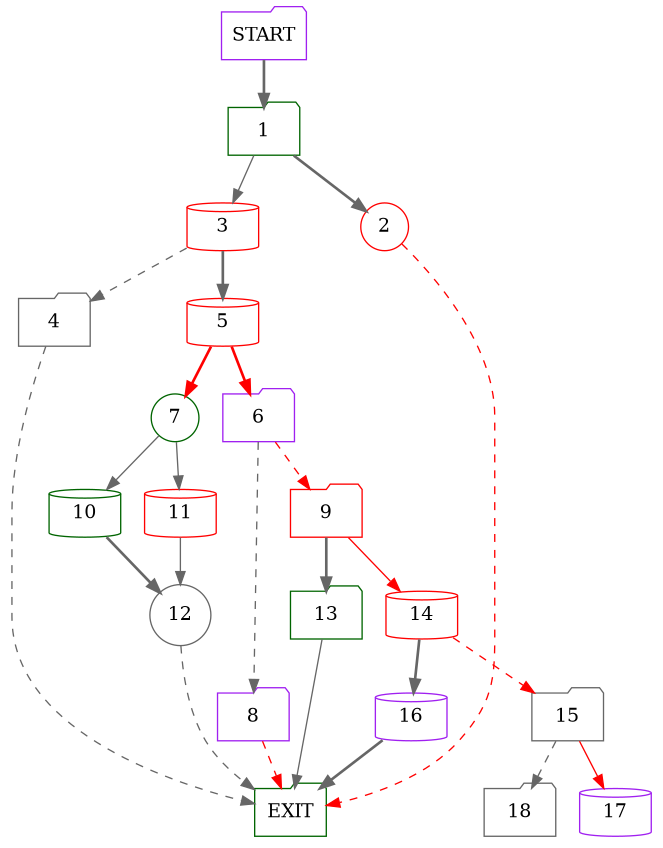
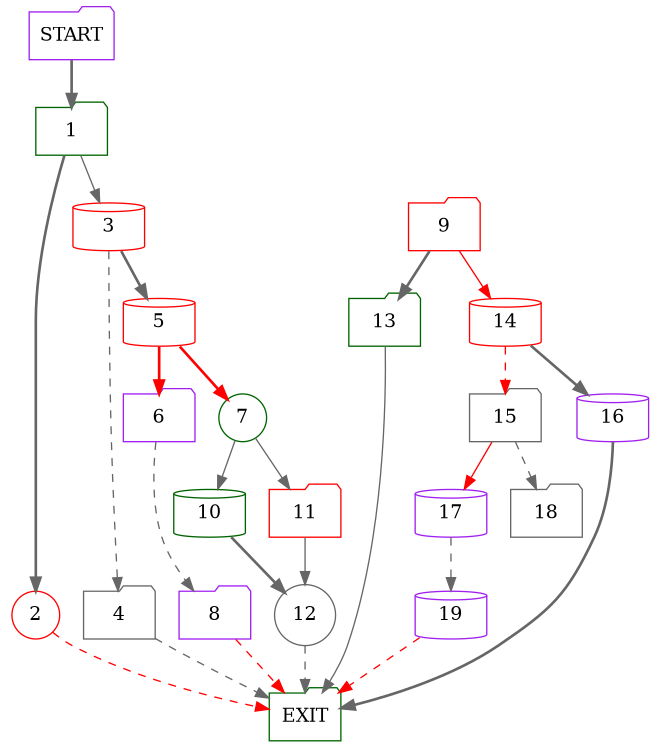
(289, 460) -> none
(180, 513) -> (305, 513)
none -> (451, 615)
